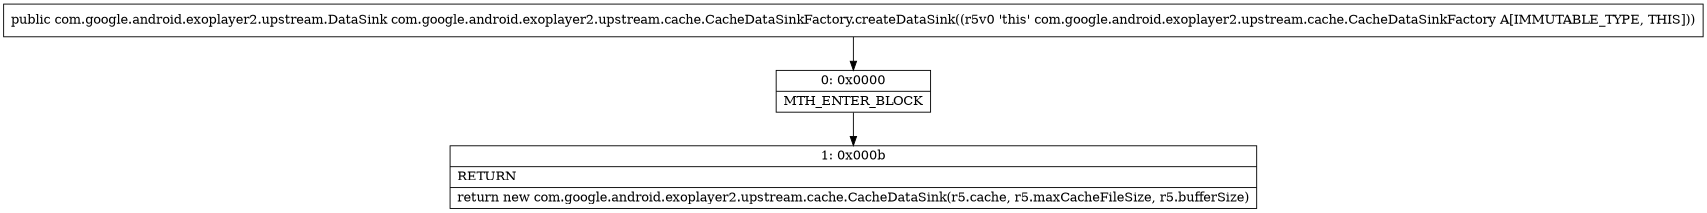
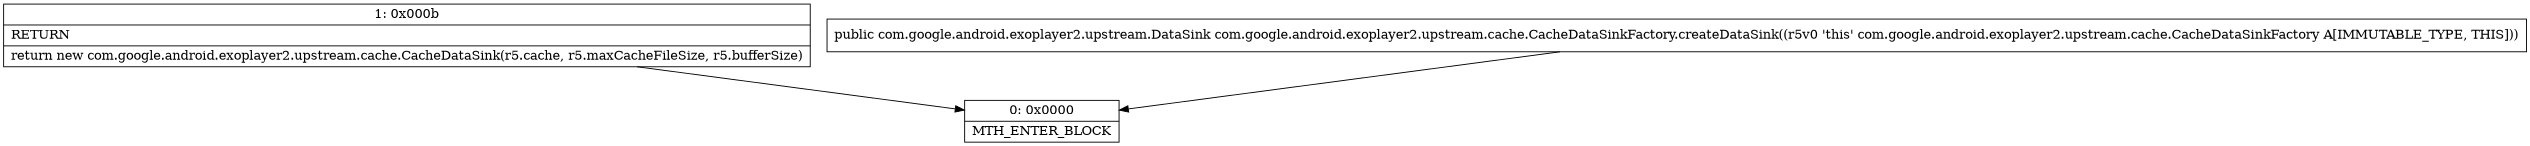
(853, 124) -> (796, 88)
